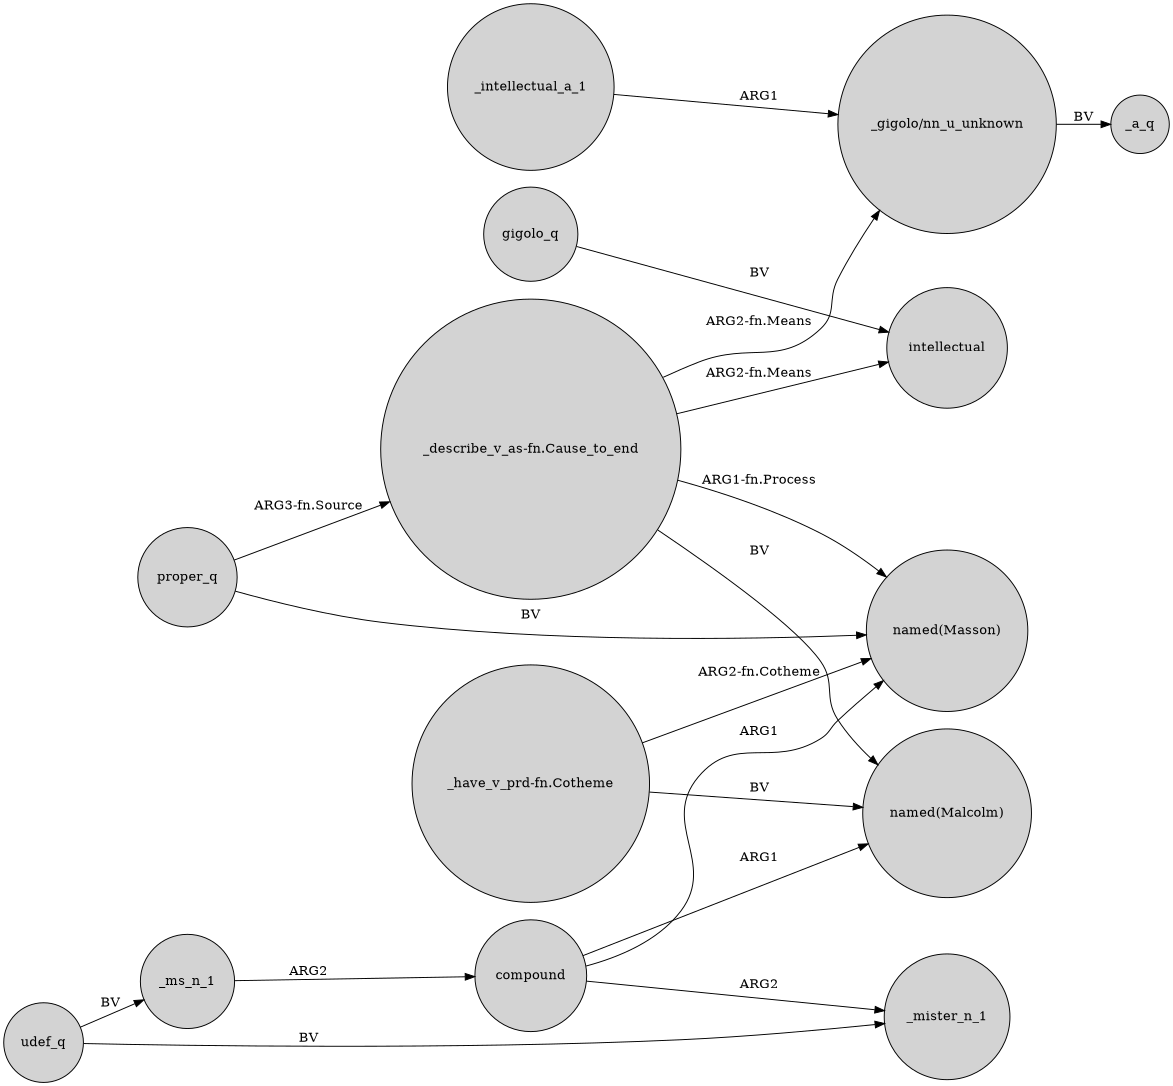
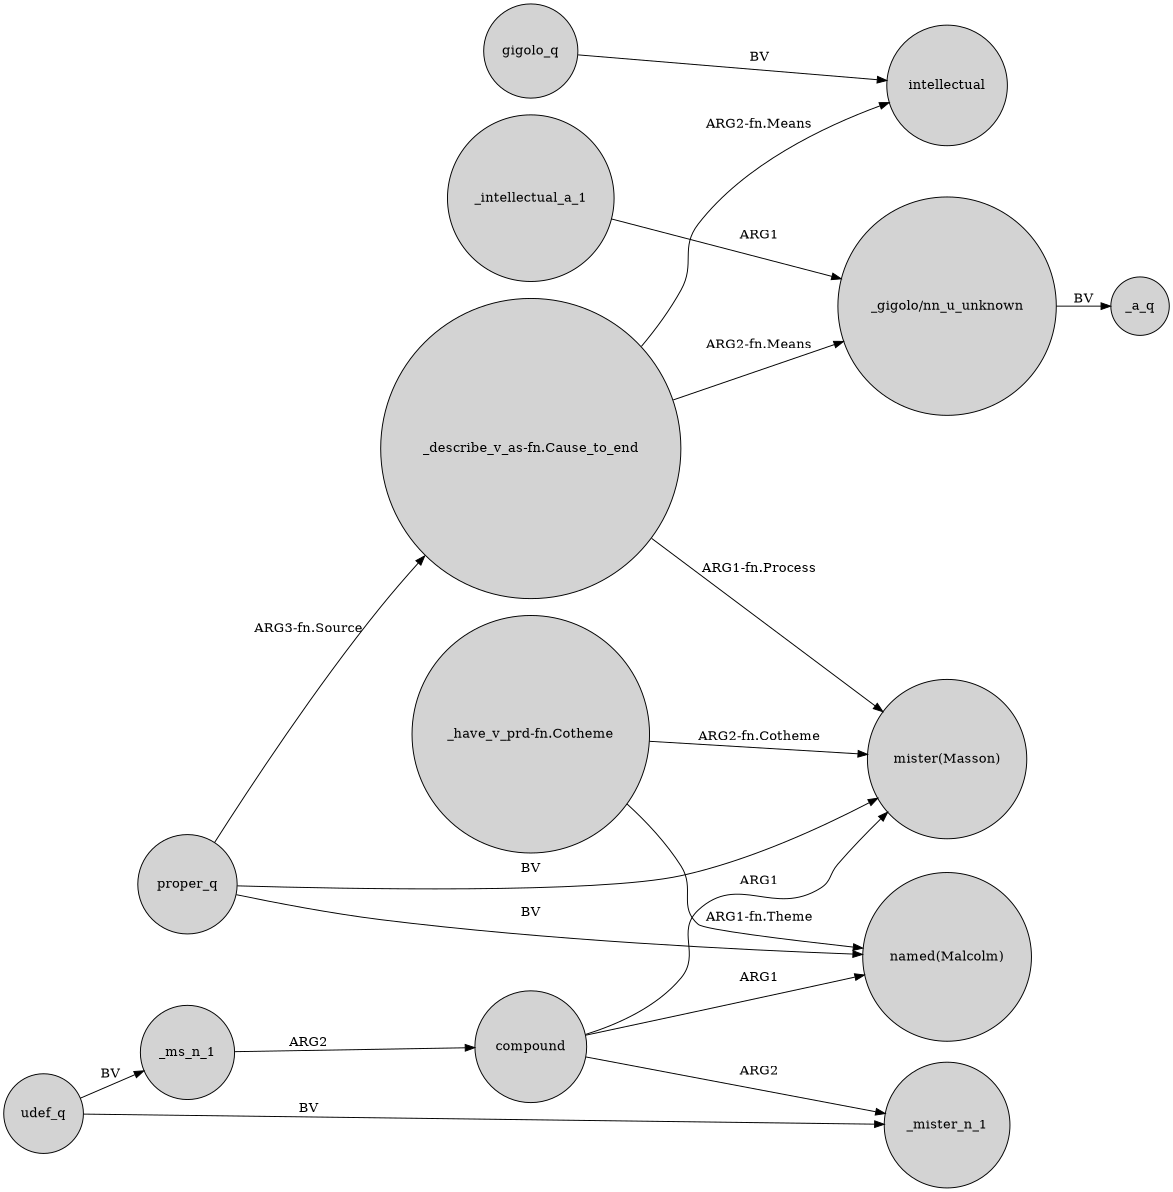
(787, 626) -> (543, 936)
(947, 631) -> (947, 759)
(759, 788) -> (759, 917)
